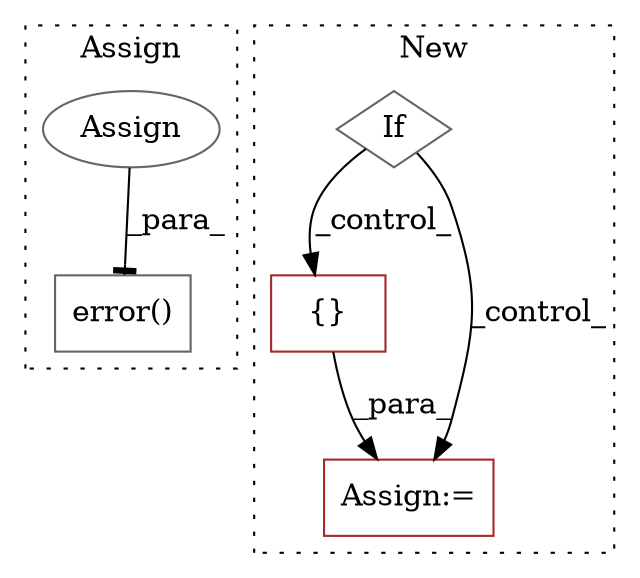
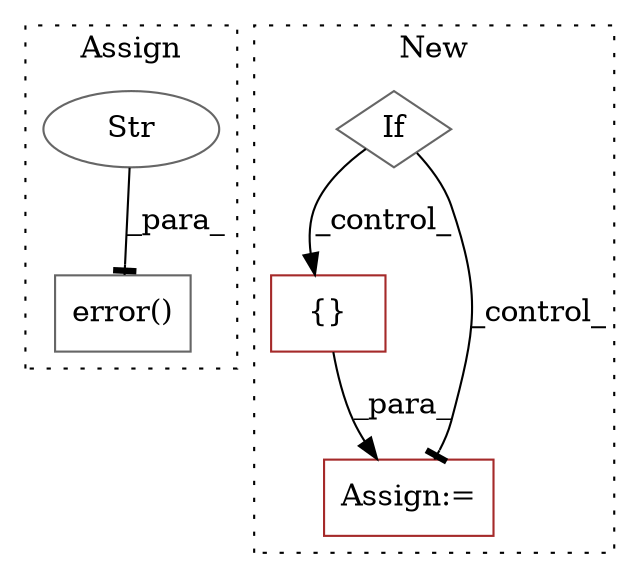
(131, 129) -> (131, 129)
(472, 297) -> (472, 297)
